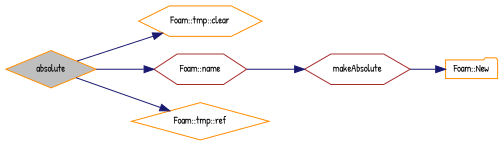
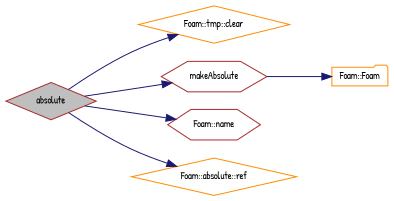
(200, 21) -> (214, 25)
(51, 69) -> (51, 101)
(271, 69) -> (123, 90)
(472, 69) -> (360, 77)
(200, 121) -> (214, 177)
